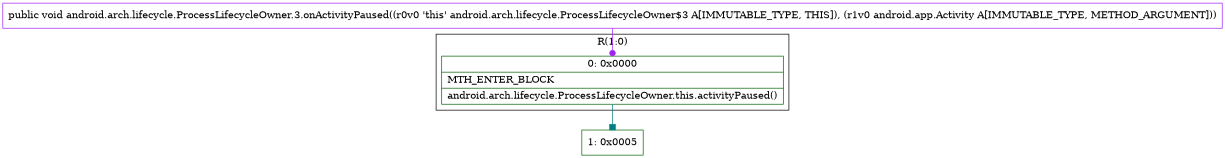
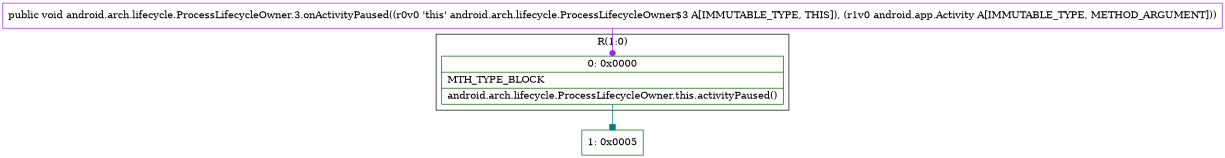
(501, 80) -> (496, 80)
